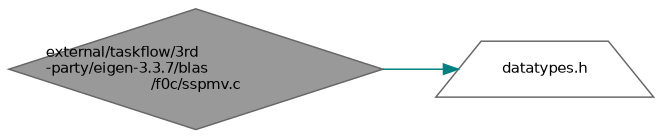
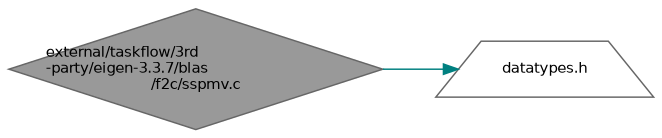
(196, 69) -> (196, 69)
